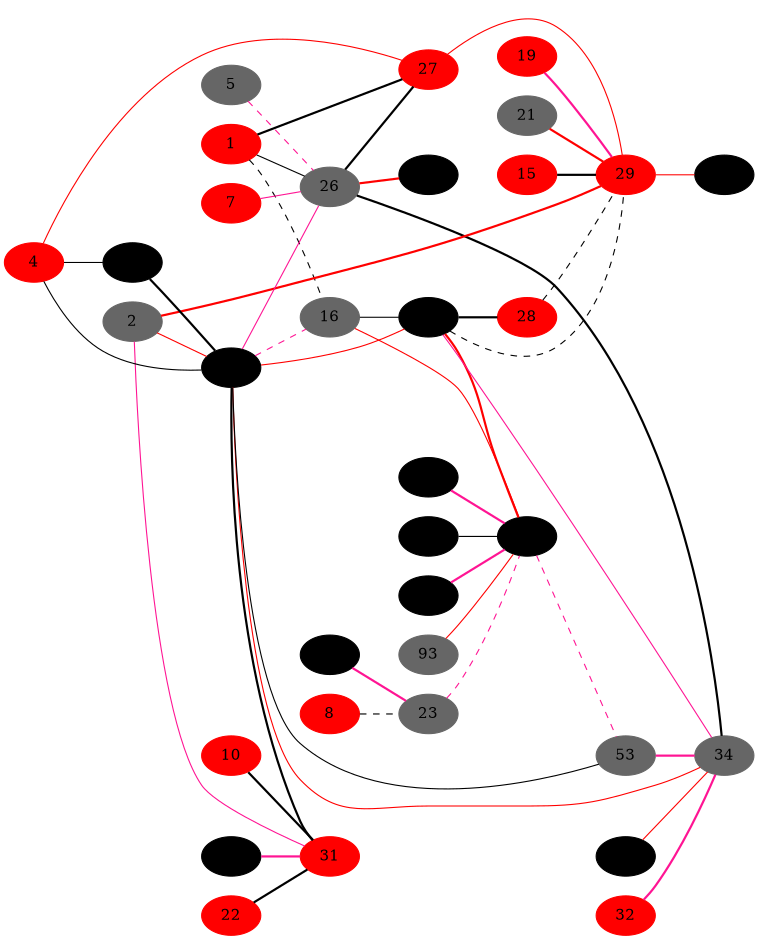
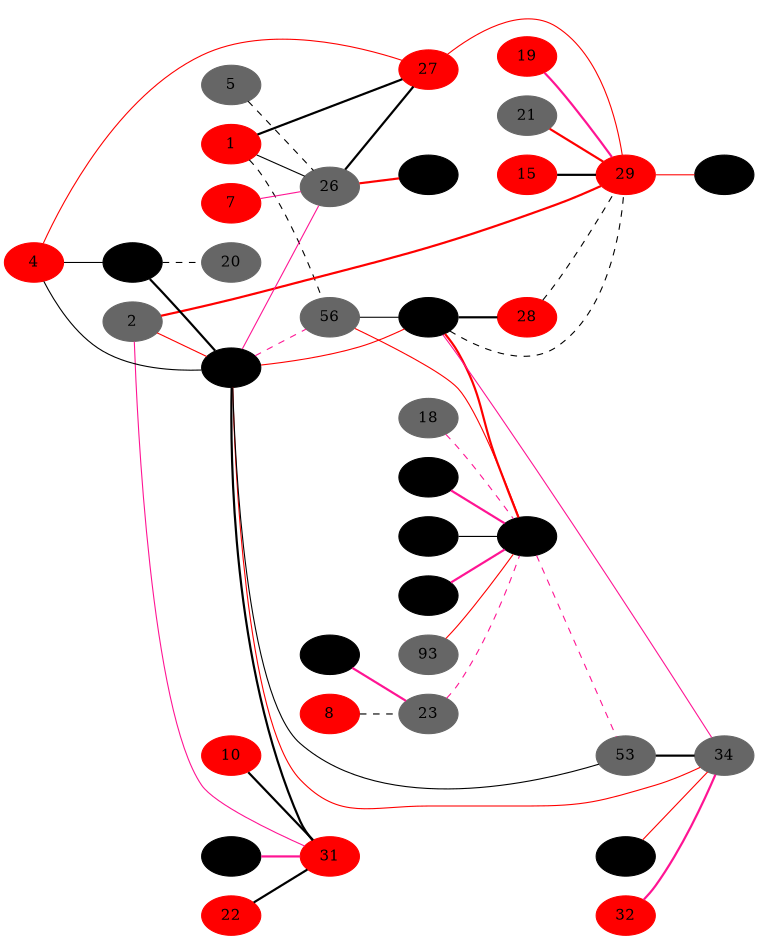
(281, 136) -> (281, 136)
none -> (231, 262)
(330, 317) -> (330, 317)
(630, 397) -> none
none -> (428, 418)
(675, 756) -> (675, 756)
